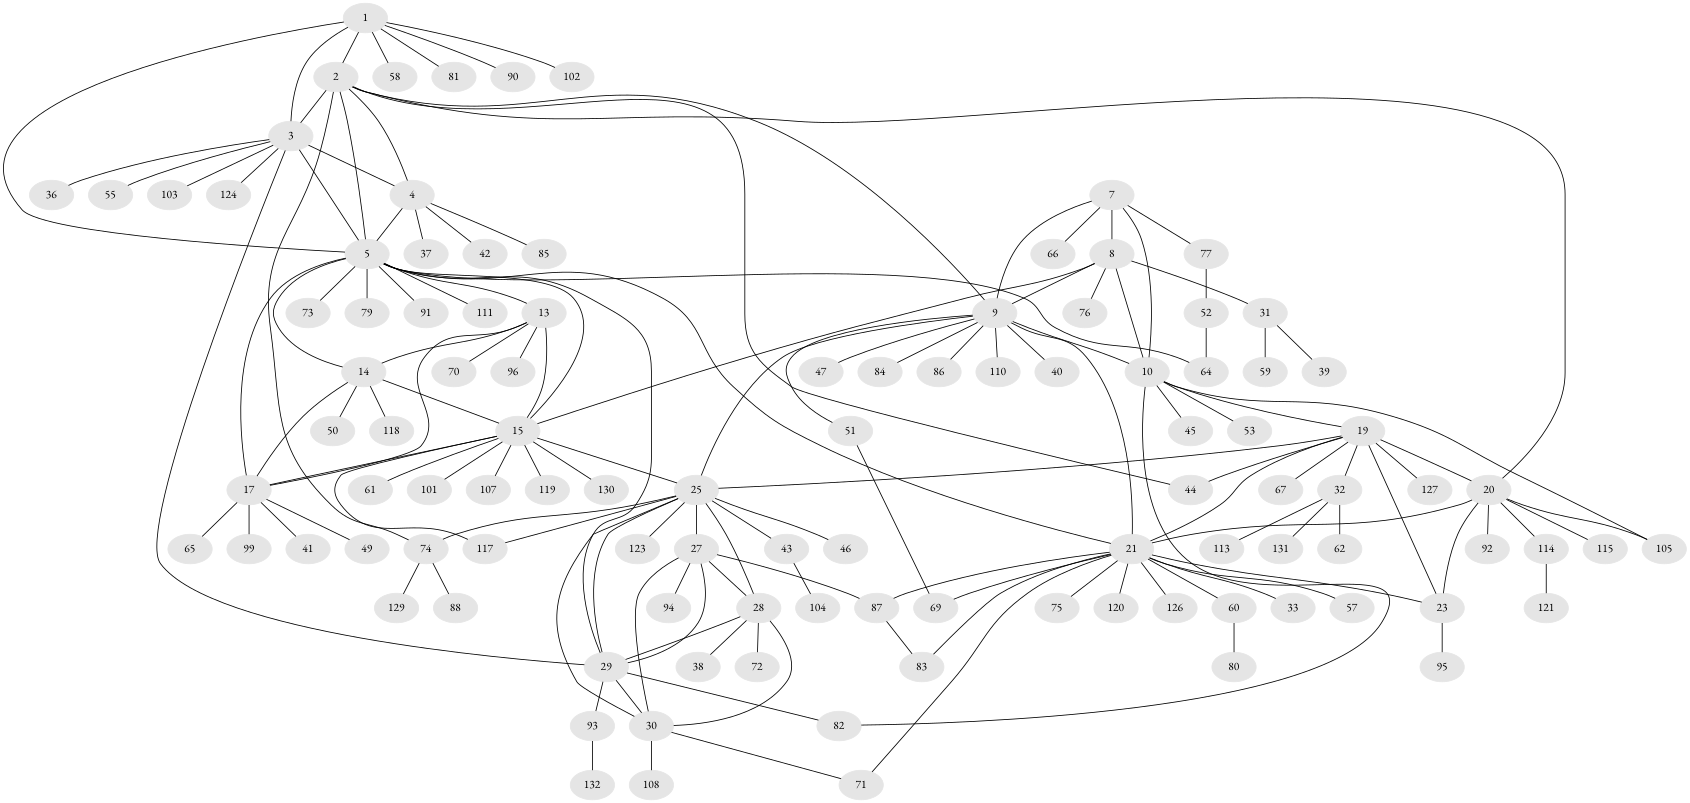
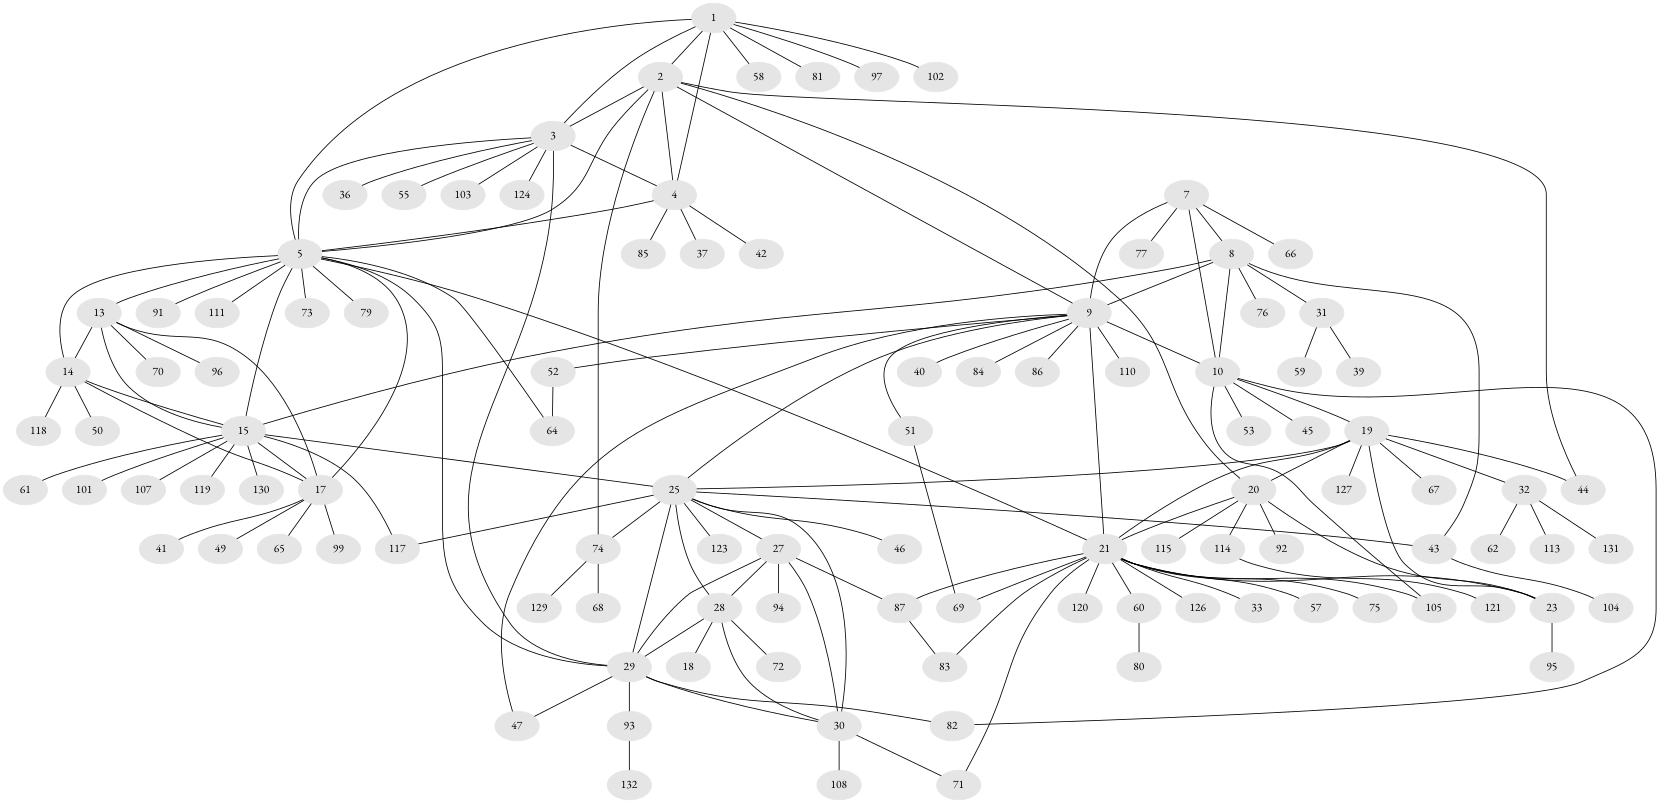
(513, 77) -> (877, 77)
none -> (694, 107)
(1206, 281) -> (820, 338)
none -> (1463, 322)
(1577, 519) -> (1269, 579)
(456, 608) -> (598, 608)
(698, 667) -> (688, 667)
none -> (573, 696)
